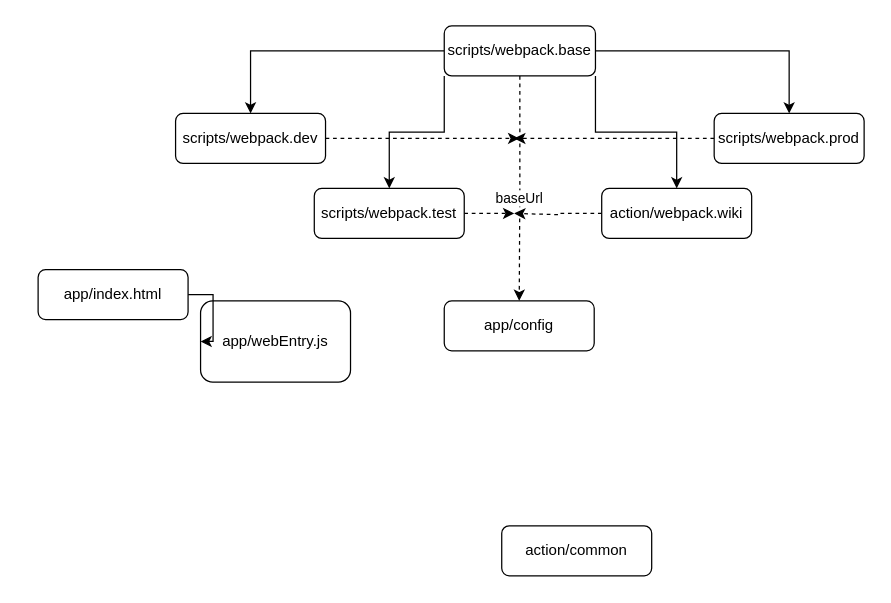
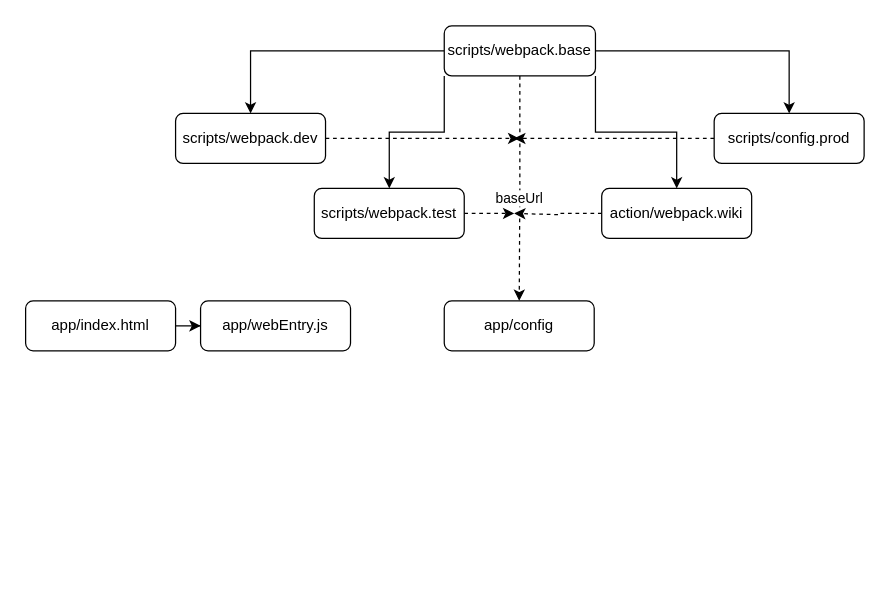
(789, 138) -> (789, 138)
(113, 294) -> (101, 326)
(276, 341) -> (276, 326)
(577, 551) -> none
